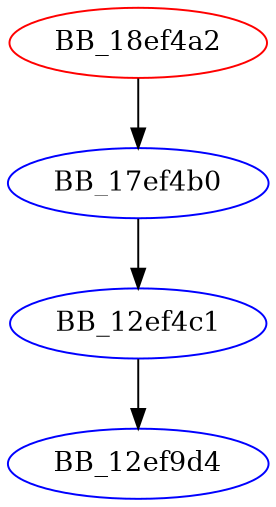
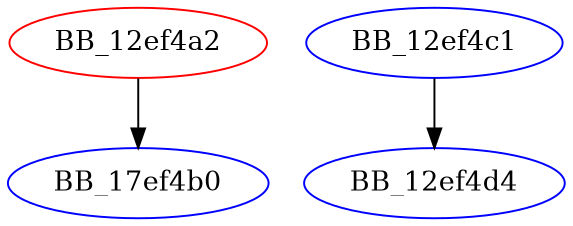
(138, 43) -> (138, 43)
(138, 244) -> none
(138, 464) -> (434, 183)
